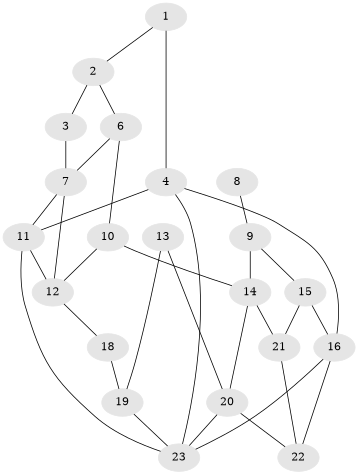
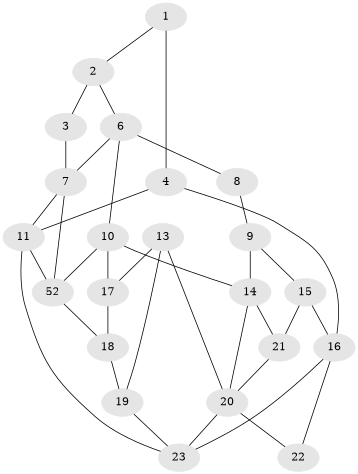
none -> (179, 155)
(53, 292) -> (53, 292)
none -> (108, 292)
(200, 318) -> none
(289, 403) -> (253, 375)
